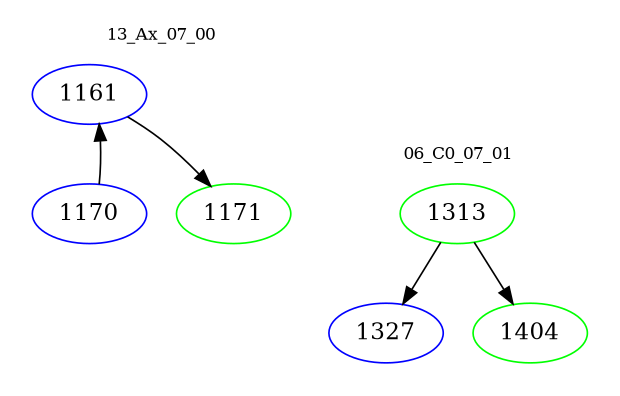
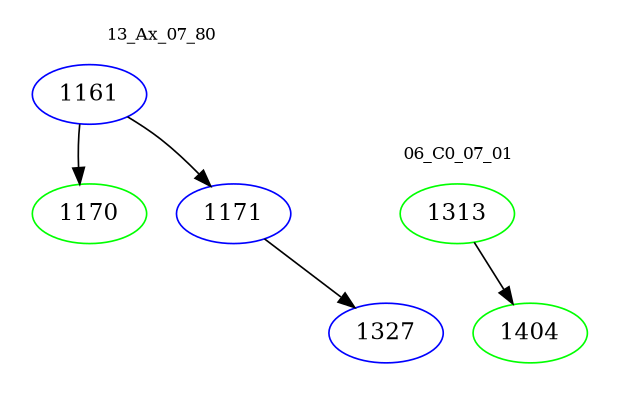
(162, 36) -> (162, 36)
(101, 163) -> (78, 146)
(89, 214) -> (89, 214)
(234, 214) -> (234, 214)
(426, 266) -> (303, 268)
